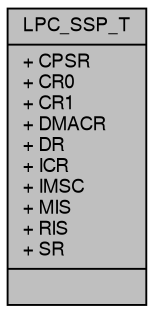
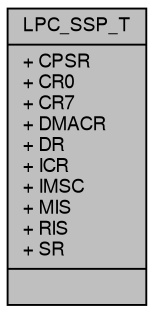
(49, 104) -> (49, 104)
